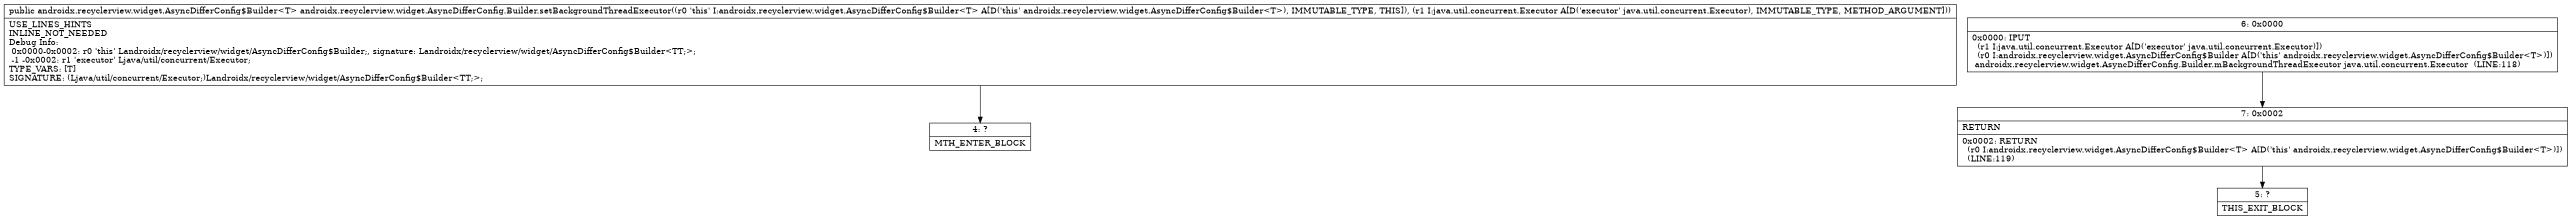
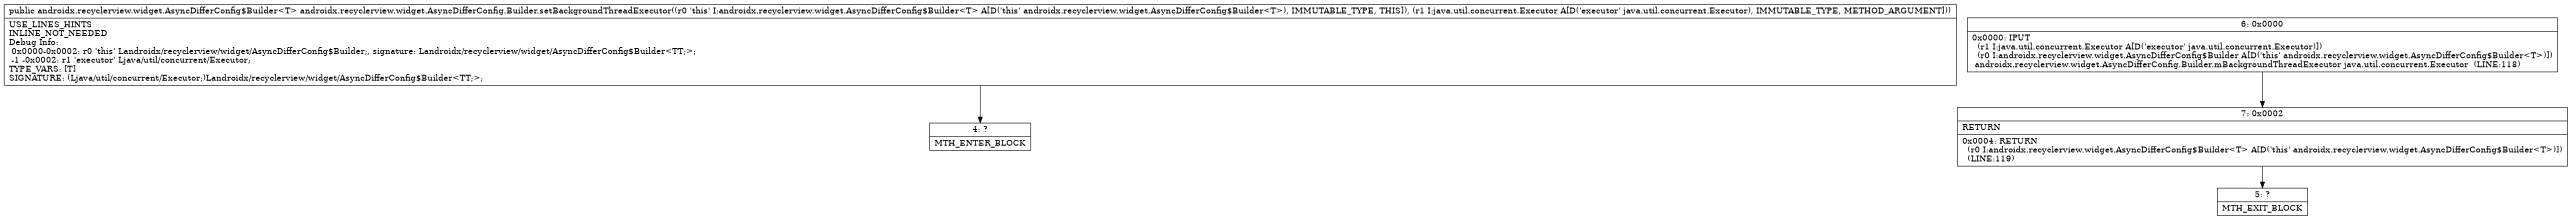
(2003, 141) -> (2003, 141)
(2262, 208) -> (2262, 208)
